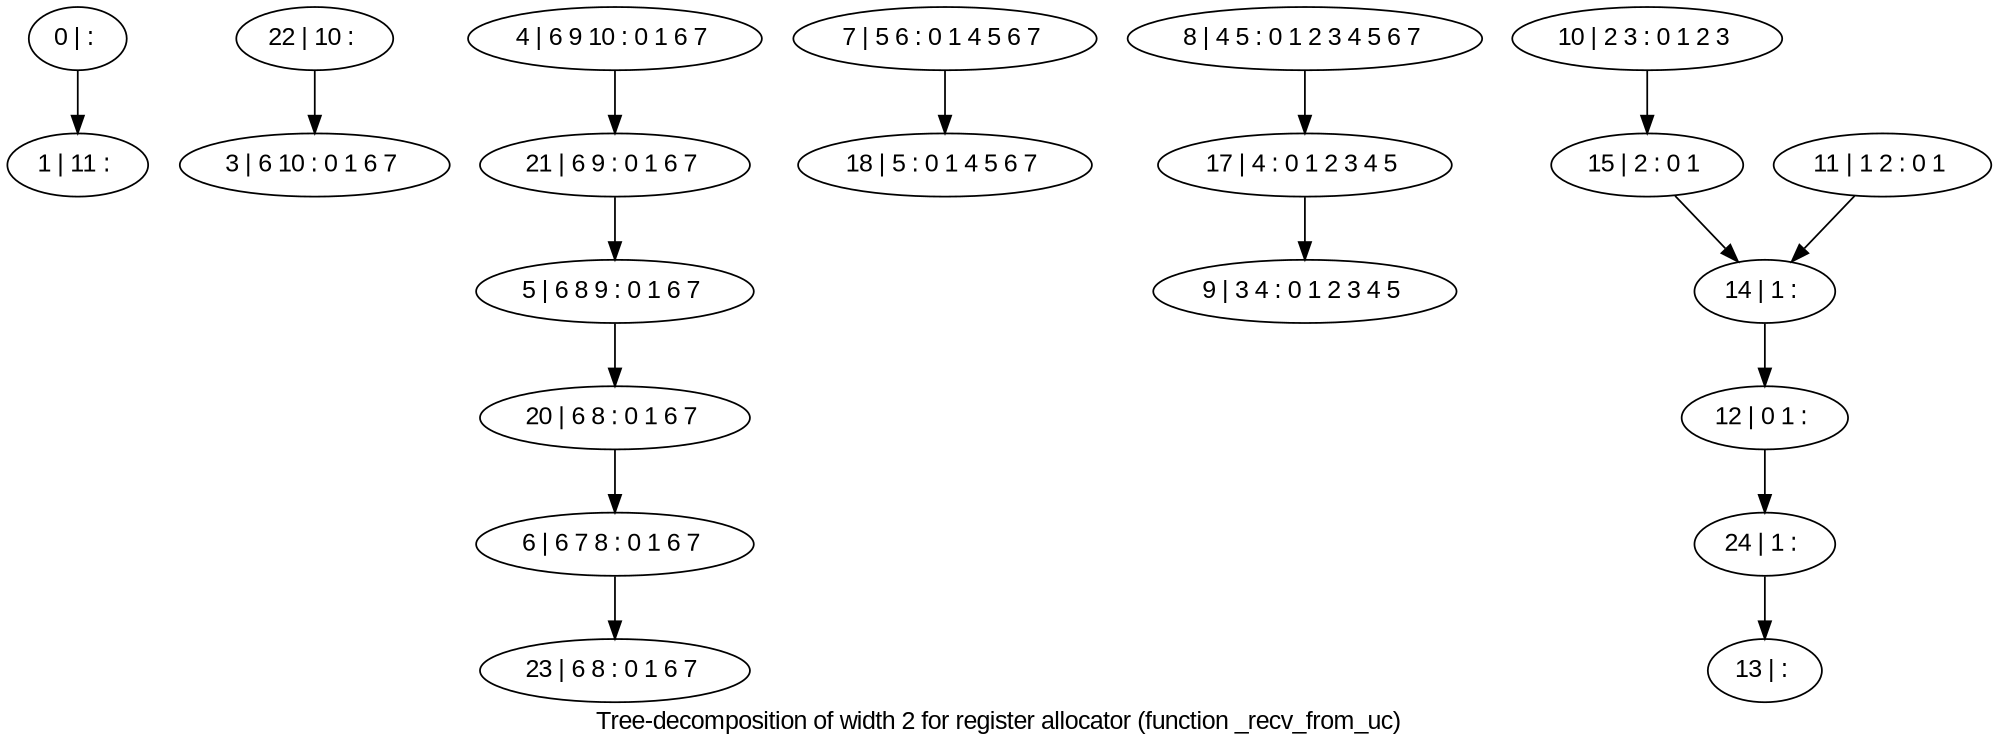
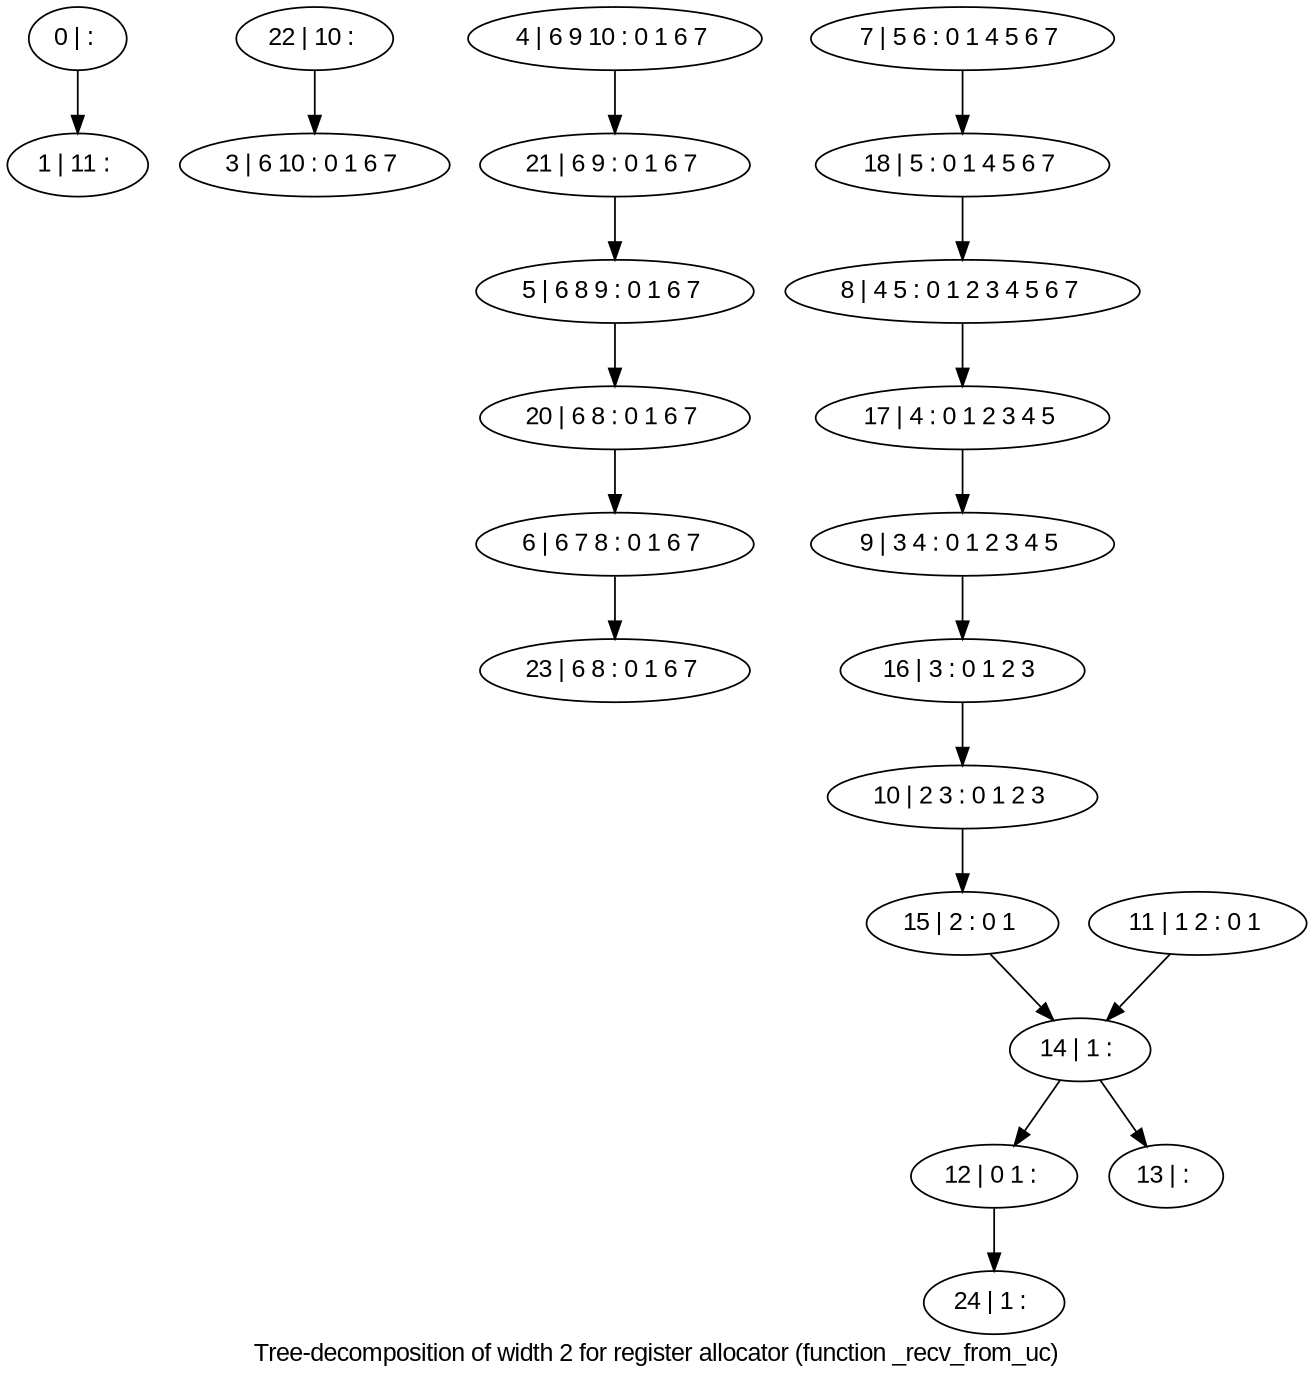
none -> (963, 220)
(1765, 599) -> (1118, 1106)
none -> (963, 671)
